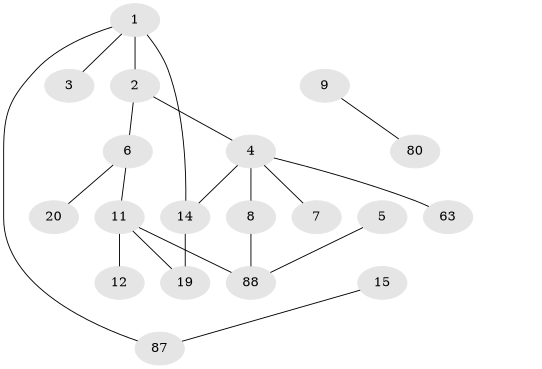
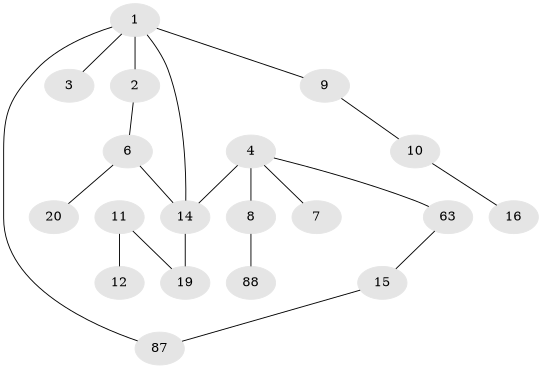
none -> (230, 53)
(193, 119) -> none
(415, 151) -> (415, 151)
(124, 184) -> (157, 184)
(382, 217) -> none
none -> (514, 217)
(178, 247) -> none
none -> (415, 250)
